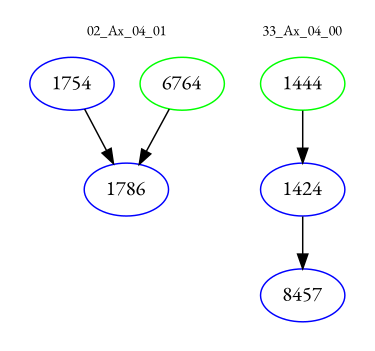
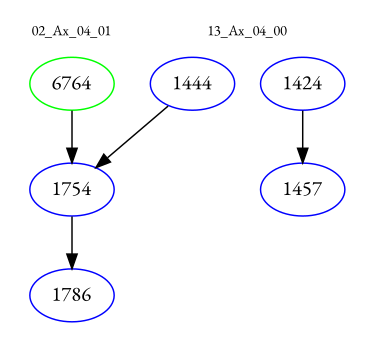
(303, 32) -> (248, 32)
(303, 84) -> (192, 84)
(303, 129) -> (148, 123)
(158, 130) -> (72, 129)
(303, 295) -> (303, 190)
